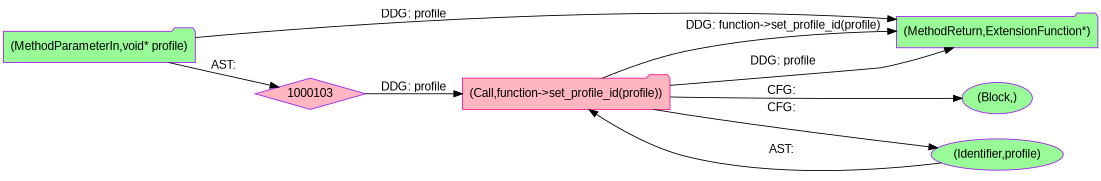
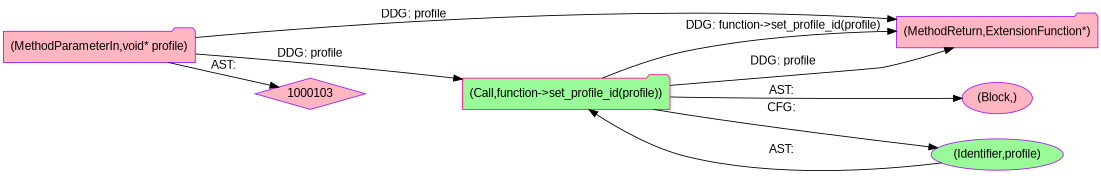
(997, 32) -> (997, 32)
(99, 47) -> (99, 47)
(783, 91) -> (783, 91)
(409, 94) -> (325, 65)
(566, 94) -> (566, 94)
(997, 98) -> (997, 98)
